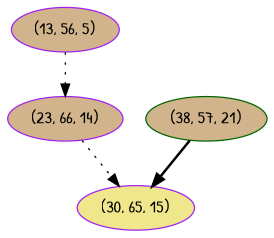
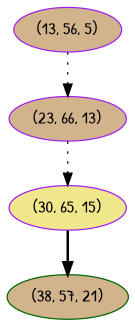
(65, 119) -> (68, 119)
(175, 158) -> (68, 246)
